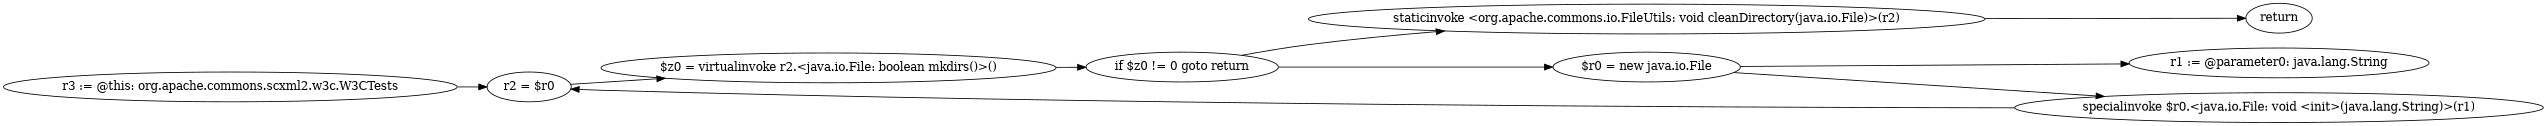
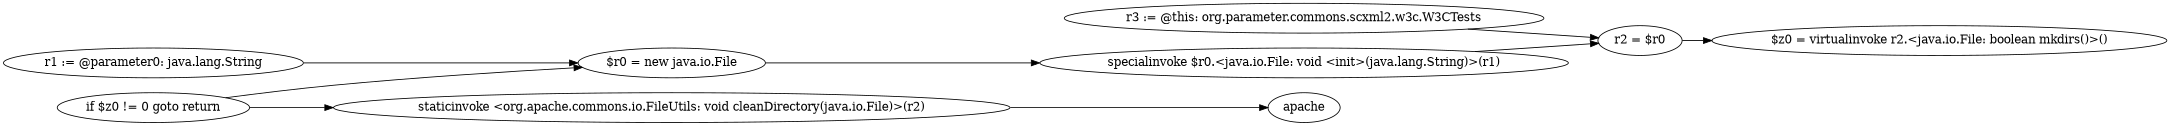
(2279, 18) -> (1304, 108)
(1930, 65) -> (437, 63)
(1067, 67) -> none
(230, 87) -> (1304, 18)
